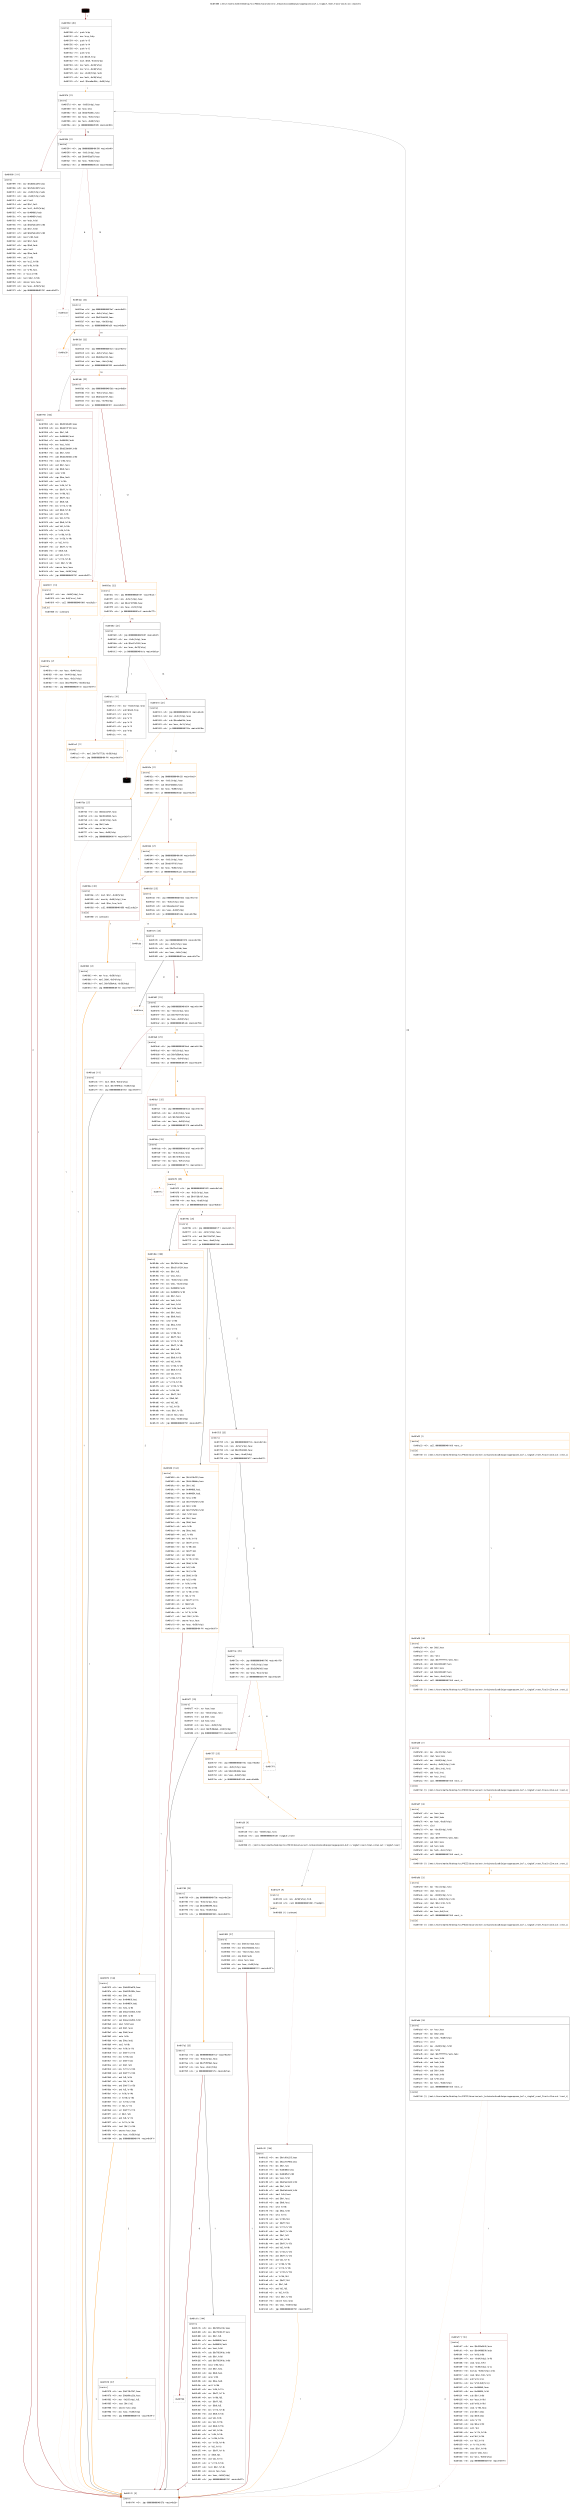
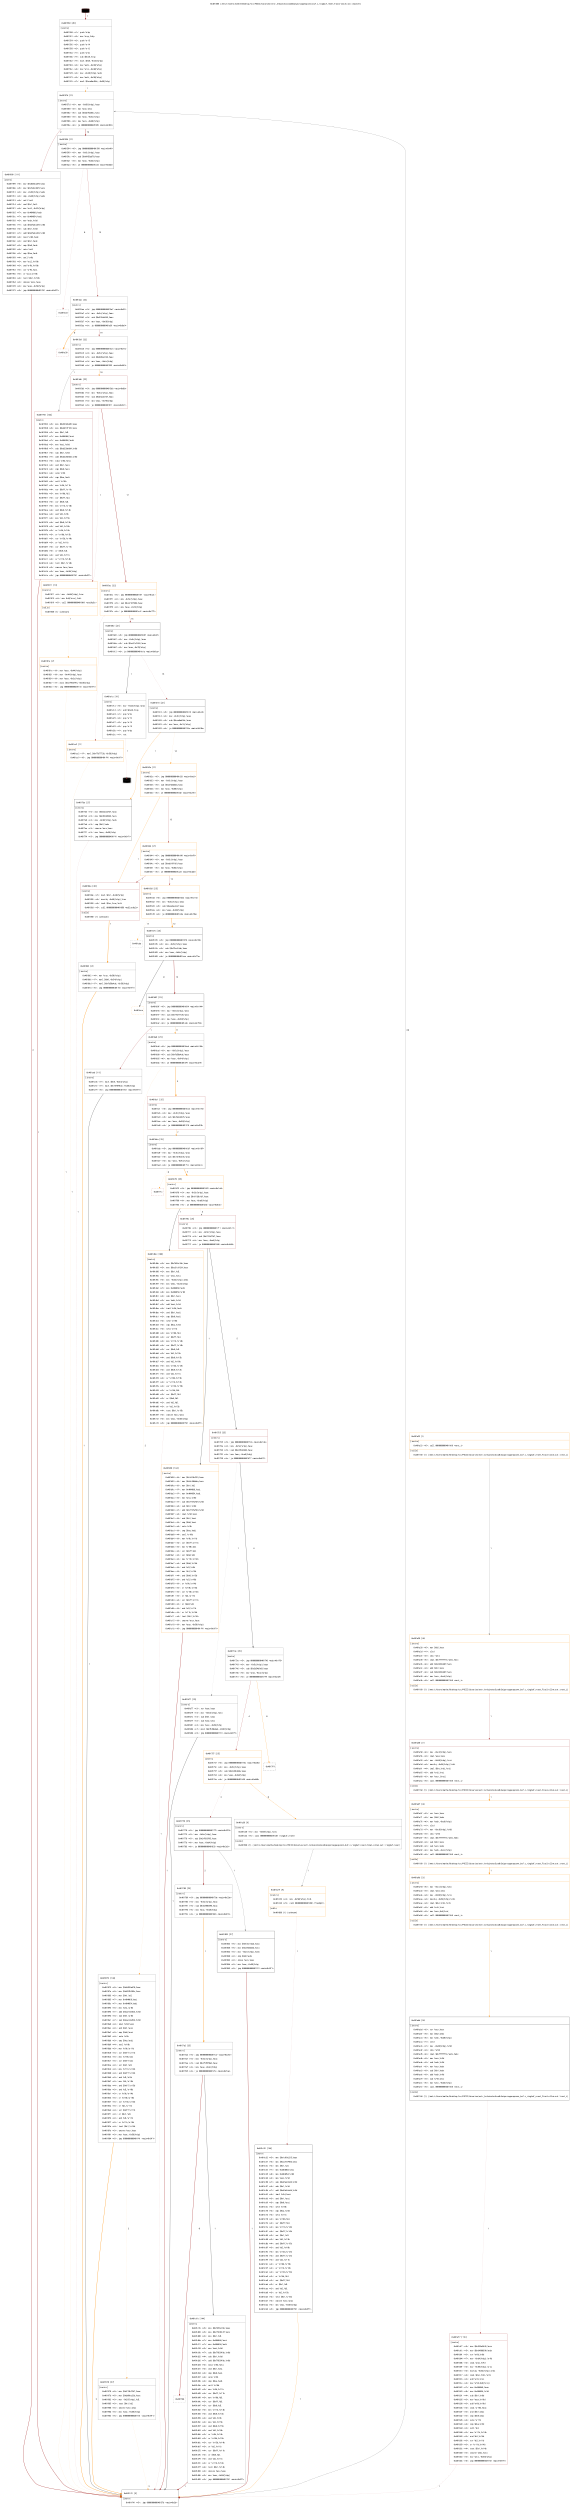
none -> (203, 1834)
(426, 2406) -> (140, 2454)
